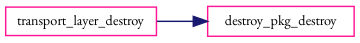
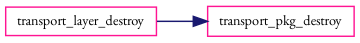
(281, 21) -> (281, 21)
